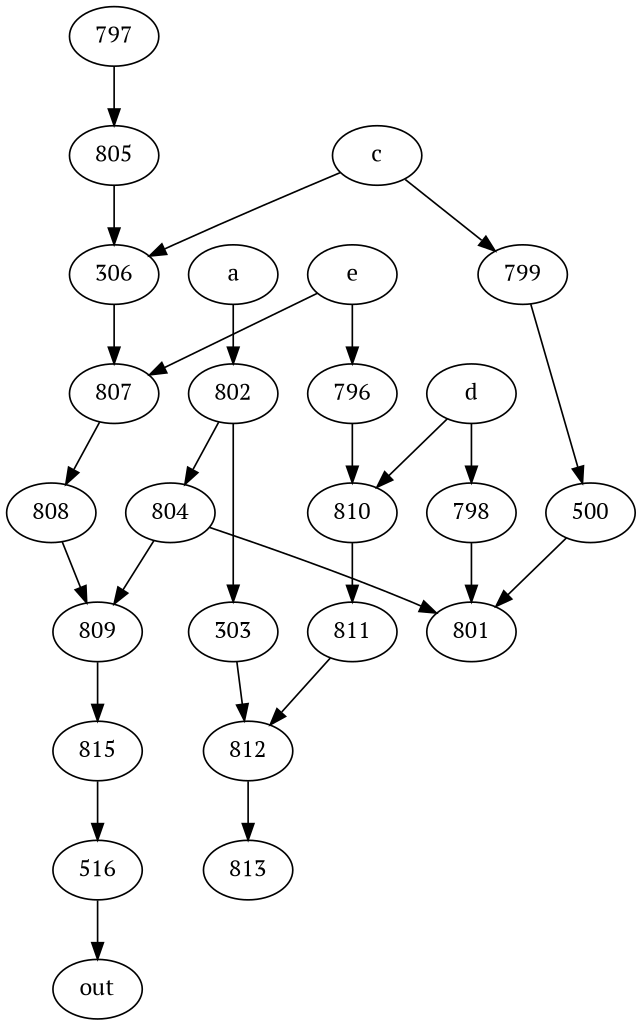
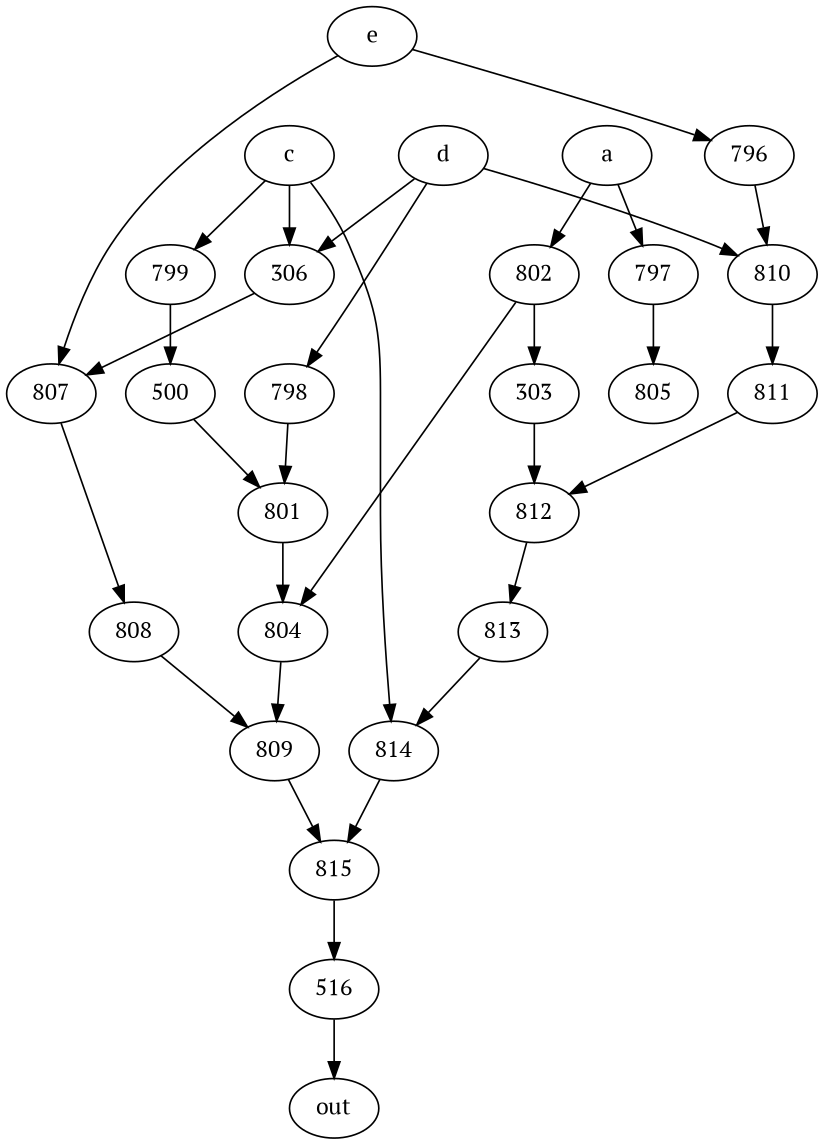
none -> (625, 202)
(114, 207) -> (373, 210)
(316, 565) -> (283, 564)
none -> (394, 751)
